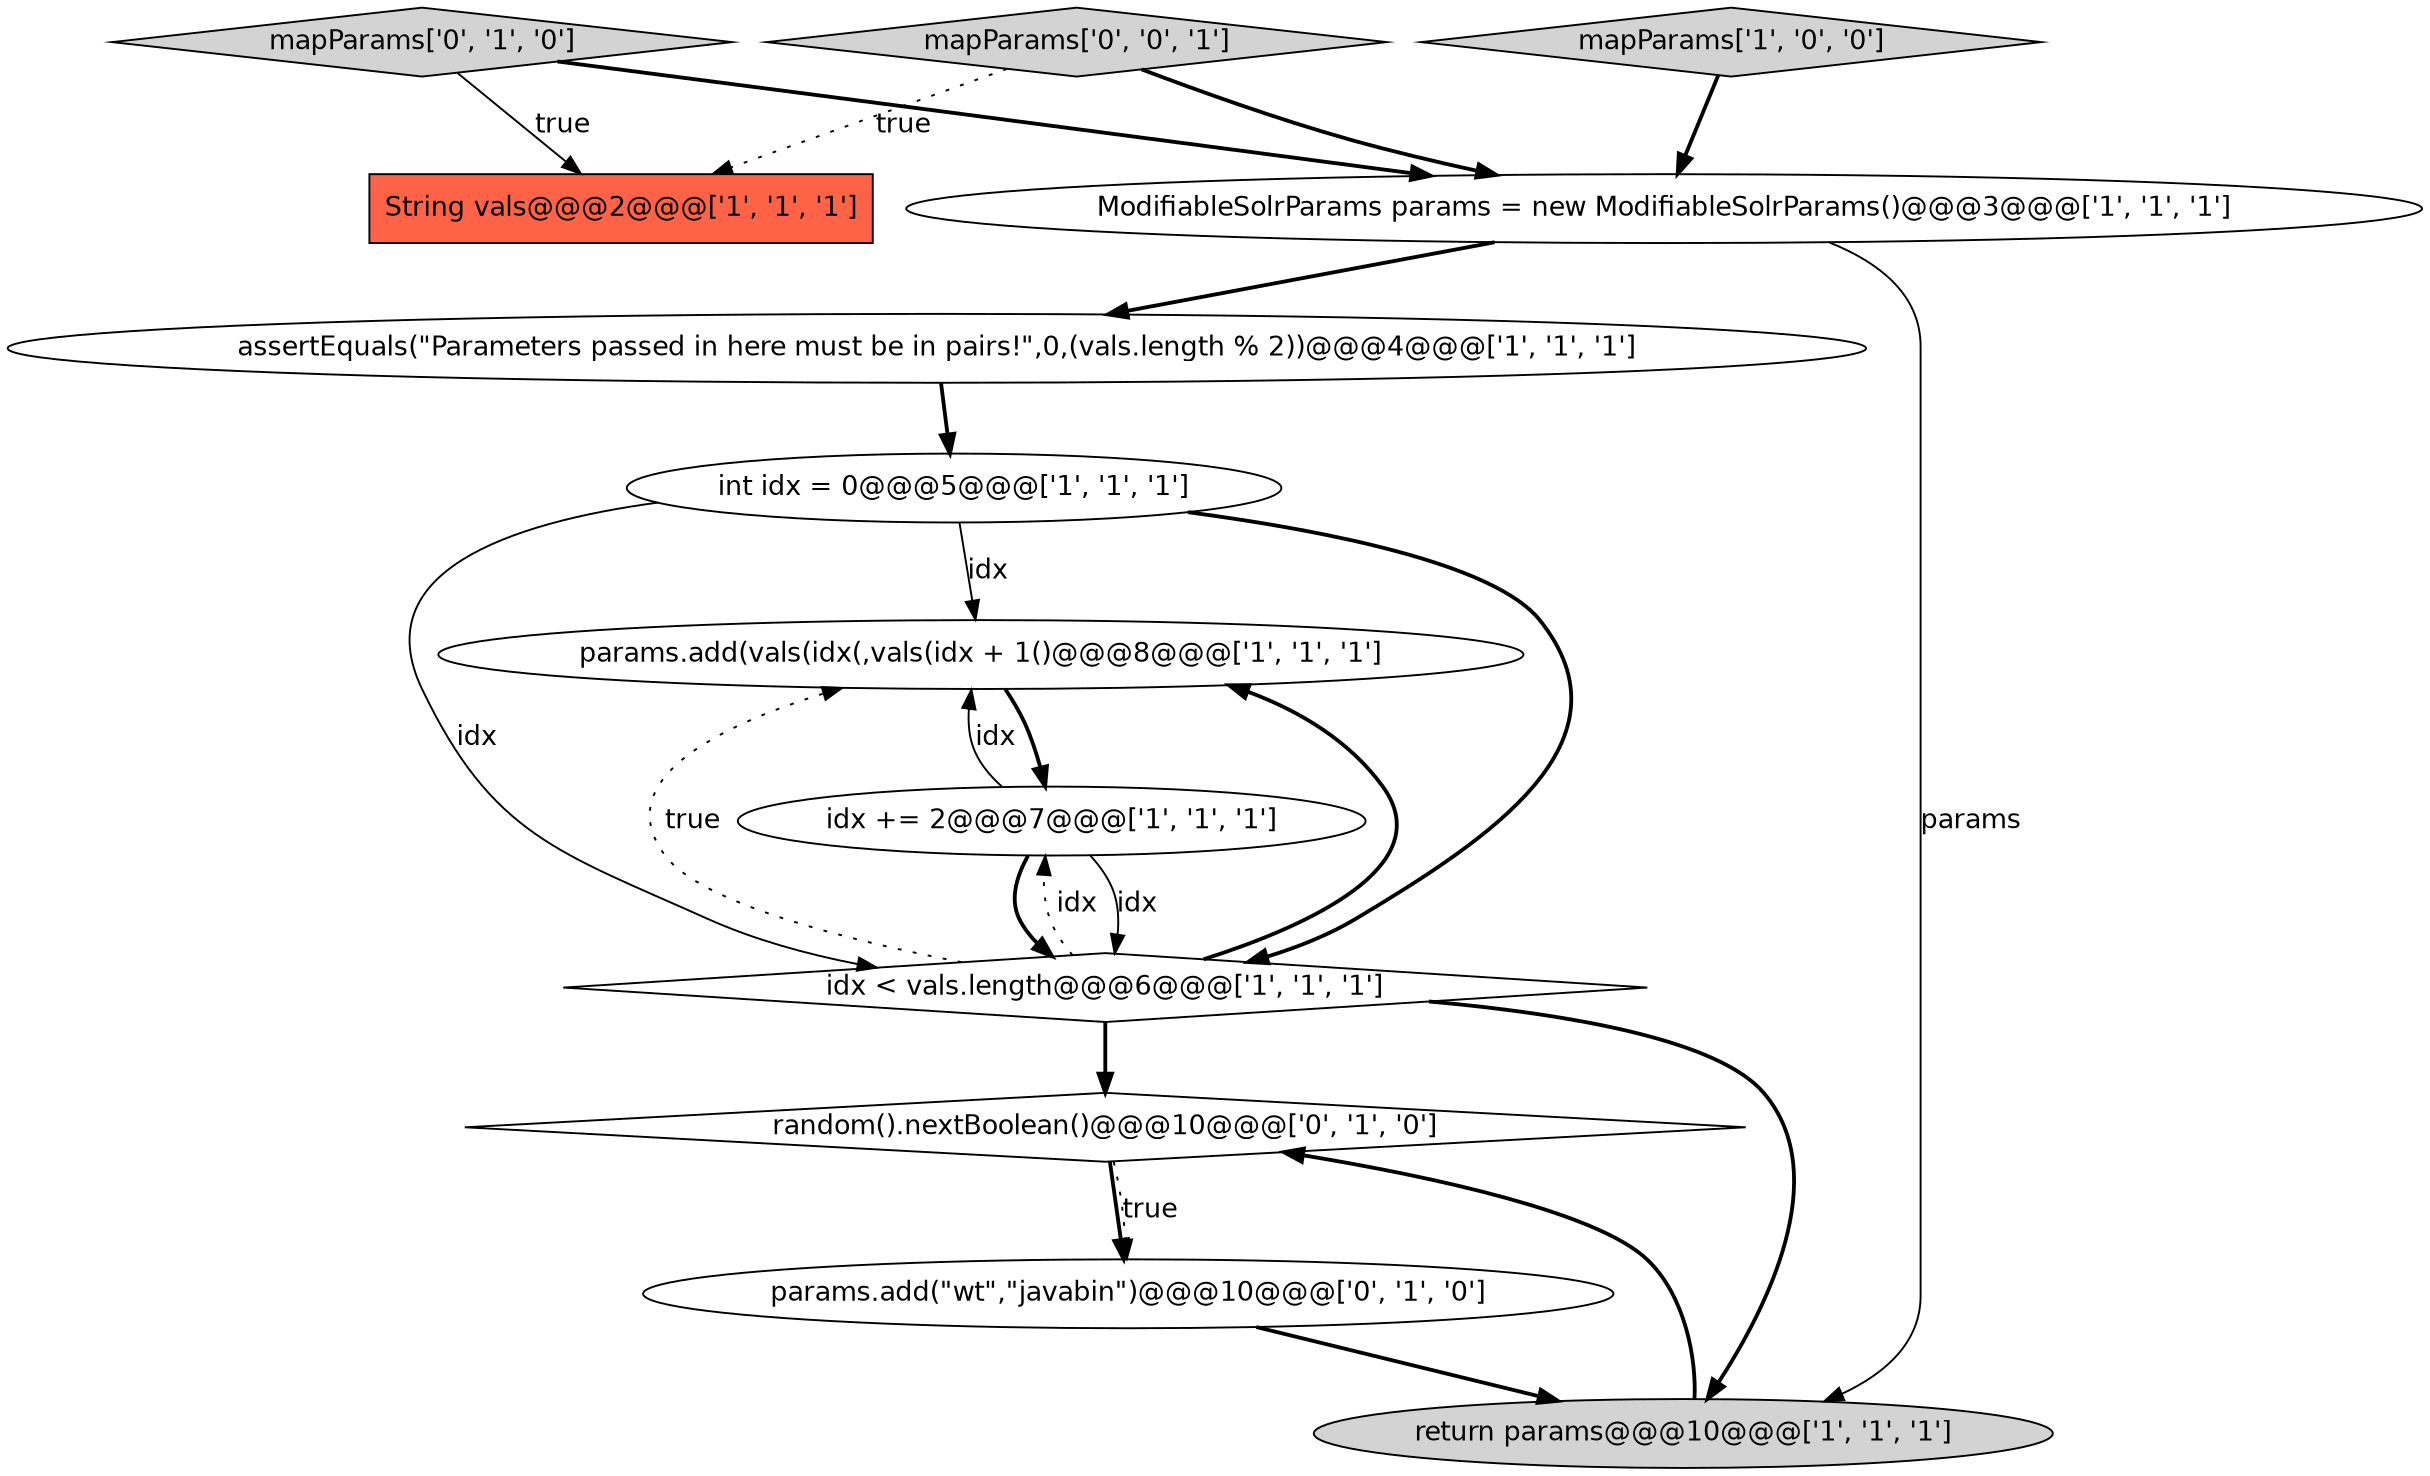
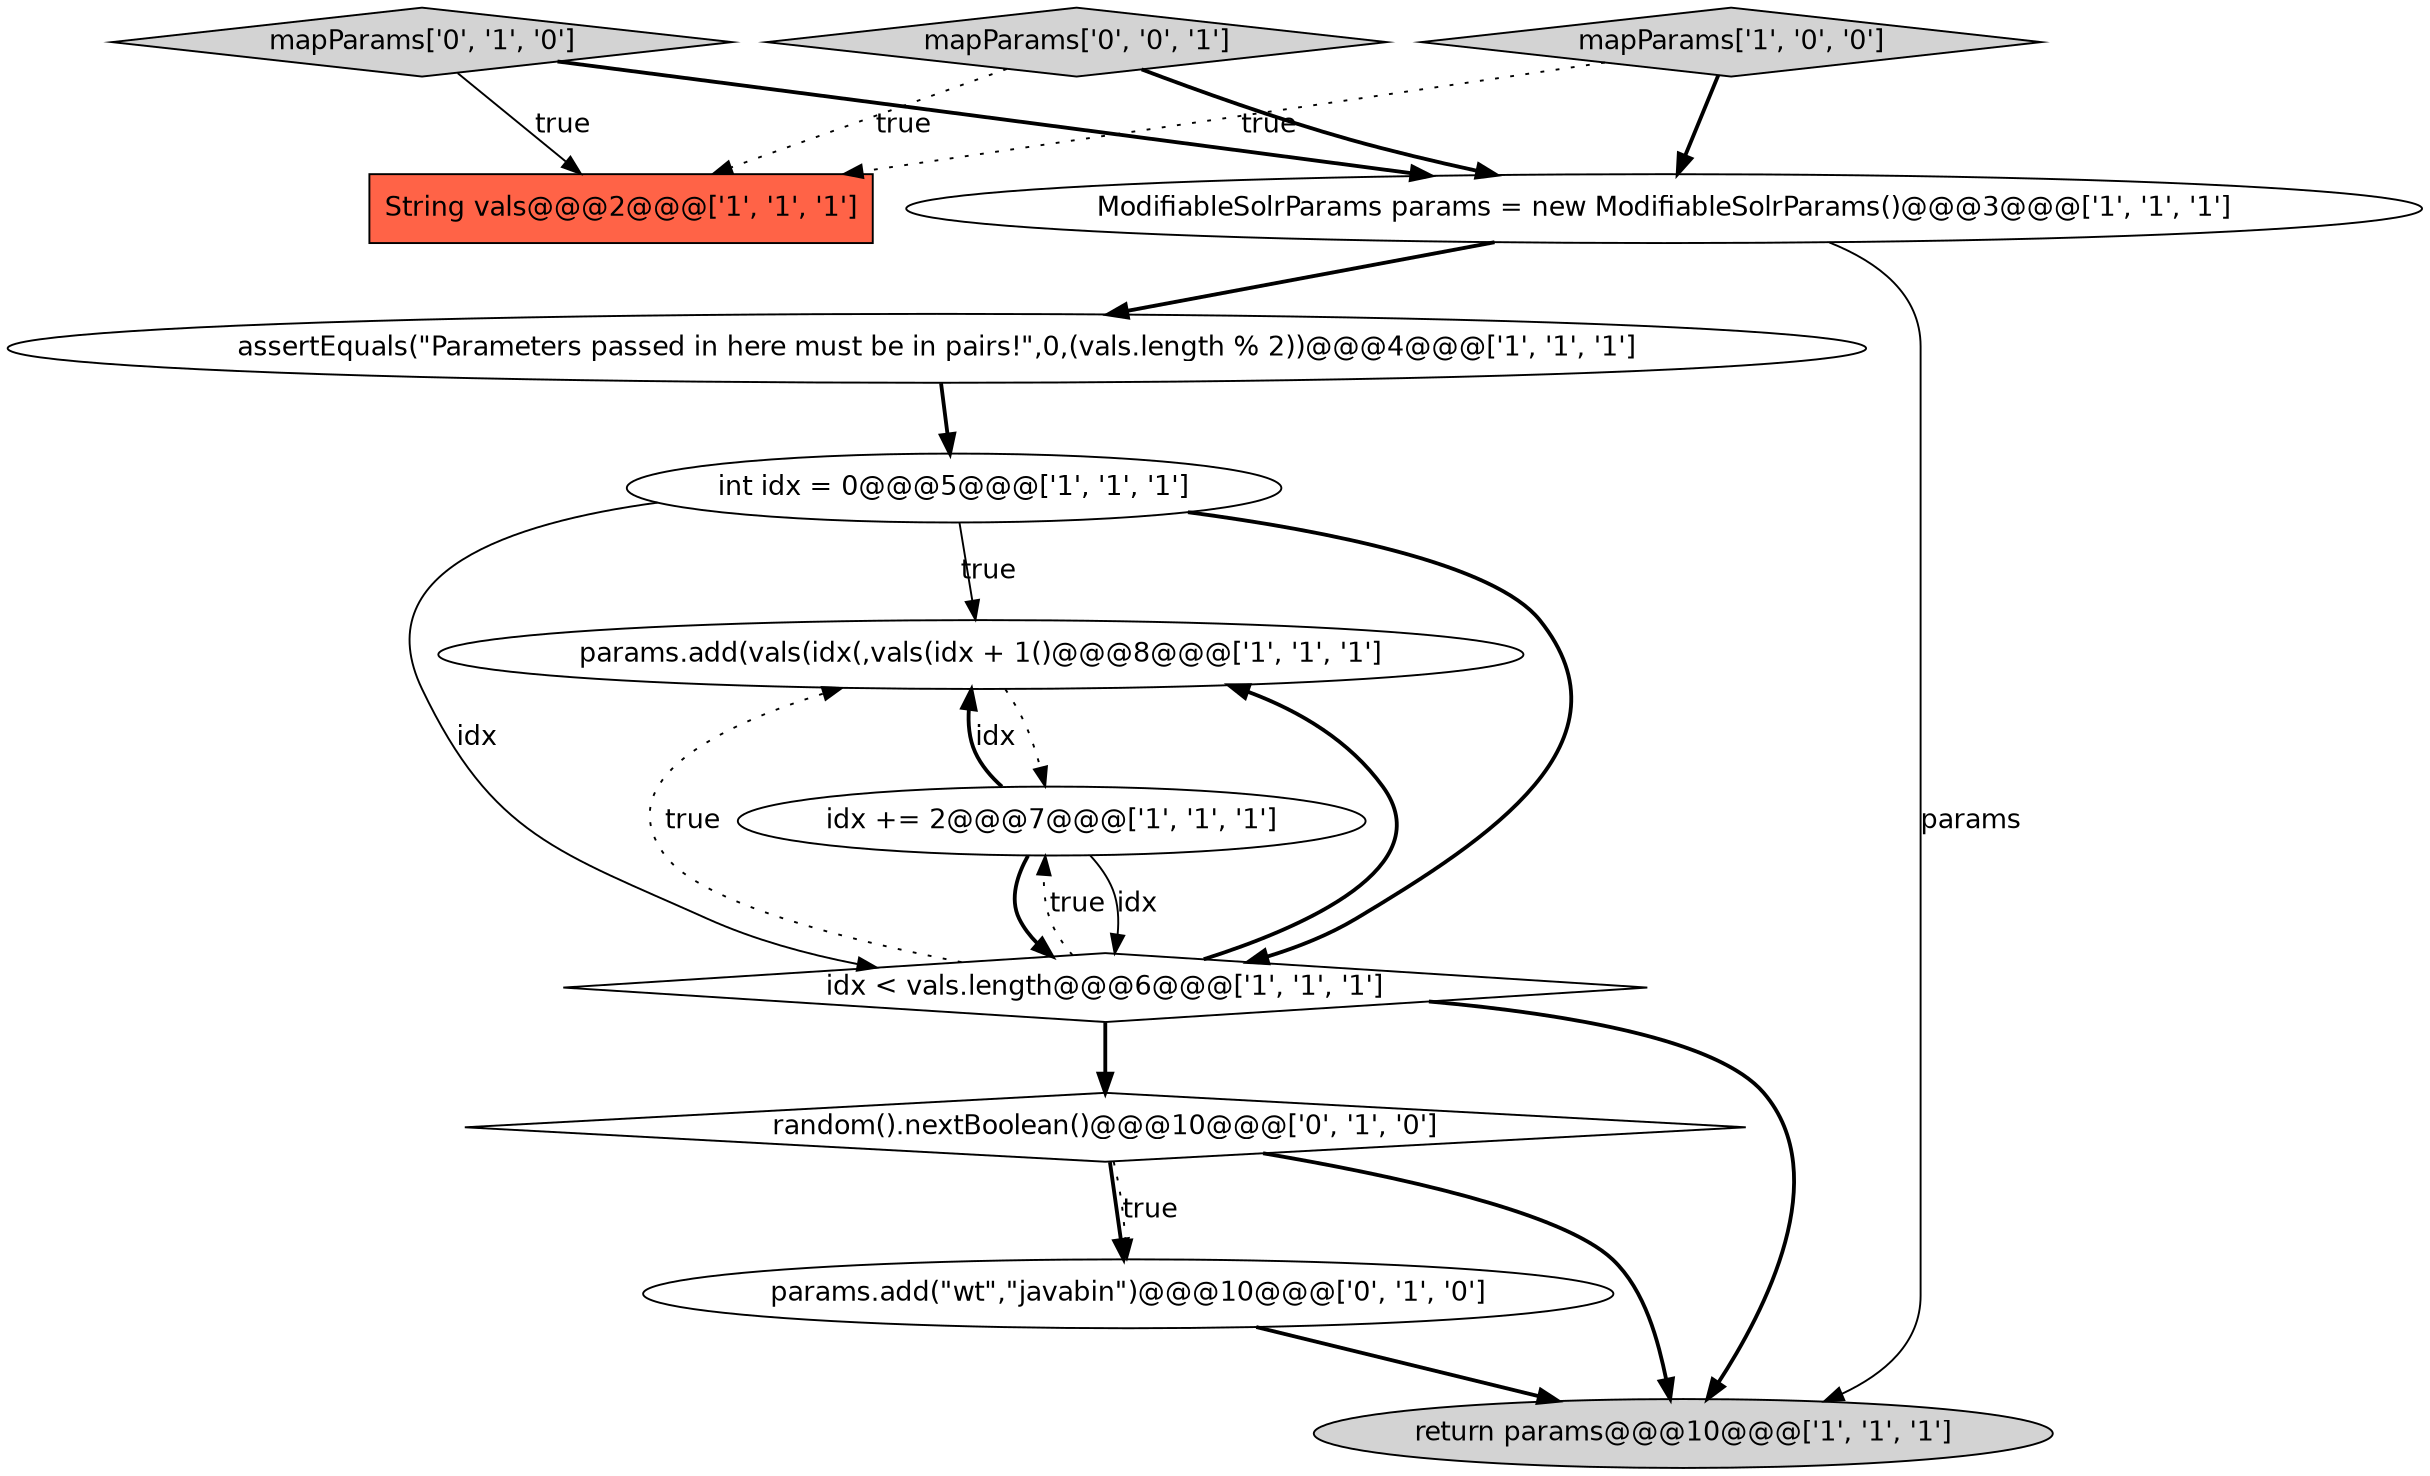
none -> (1234, 117)
(989, 571) -> (989, 571)
(1026, 727) -> (1026, 727)
(975, 752) -> (975, 752)
(1078, 904) -> (1078, 904)
(1553, 1212) -> (1508, 1209)
